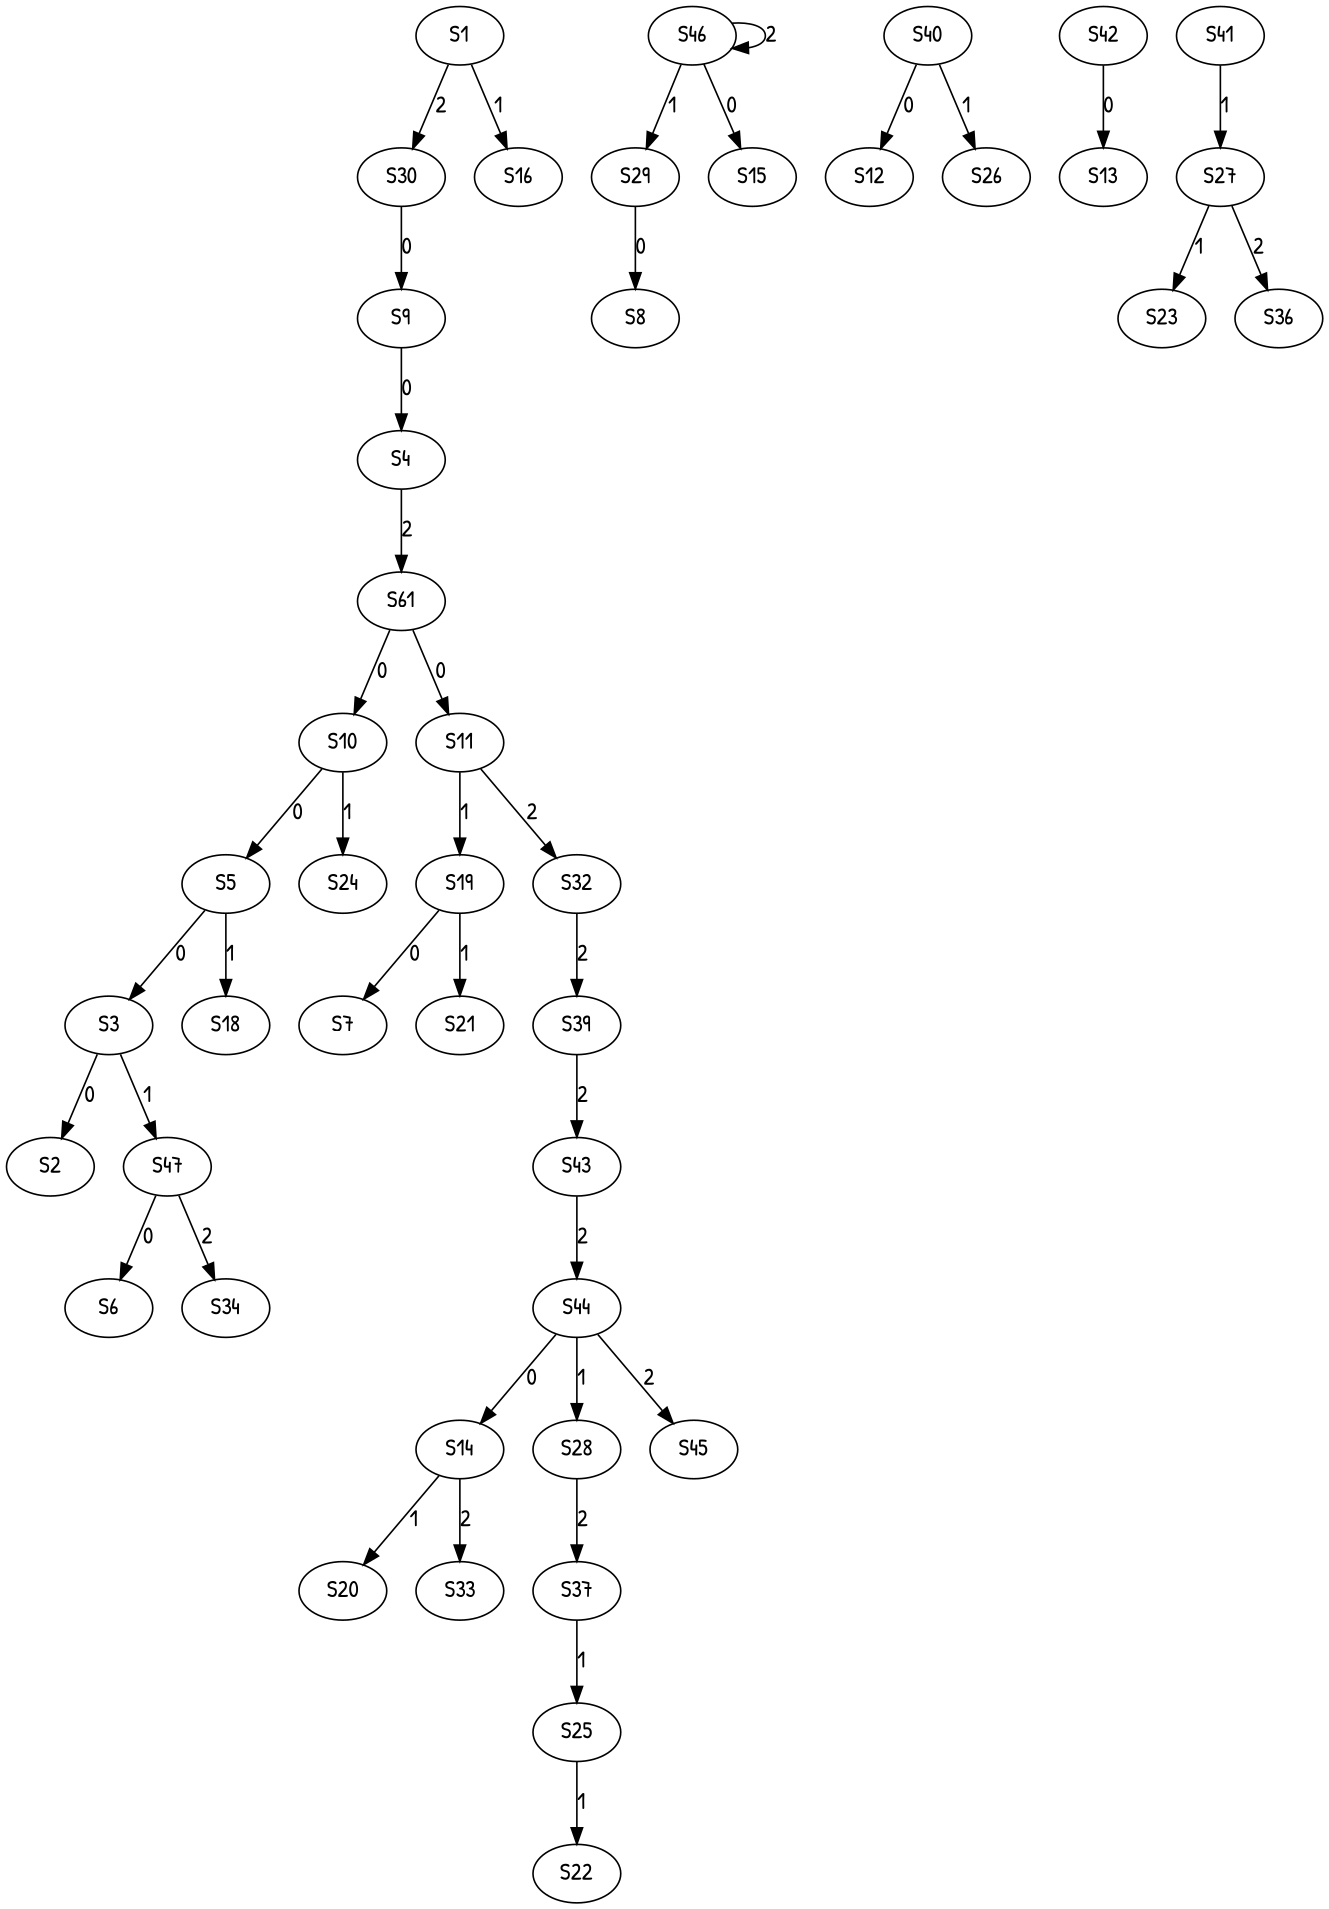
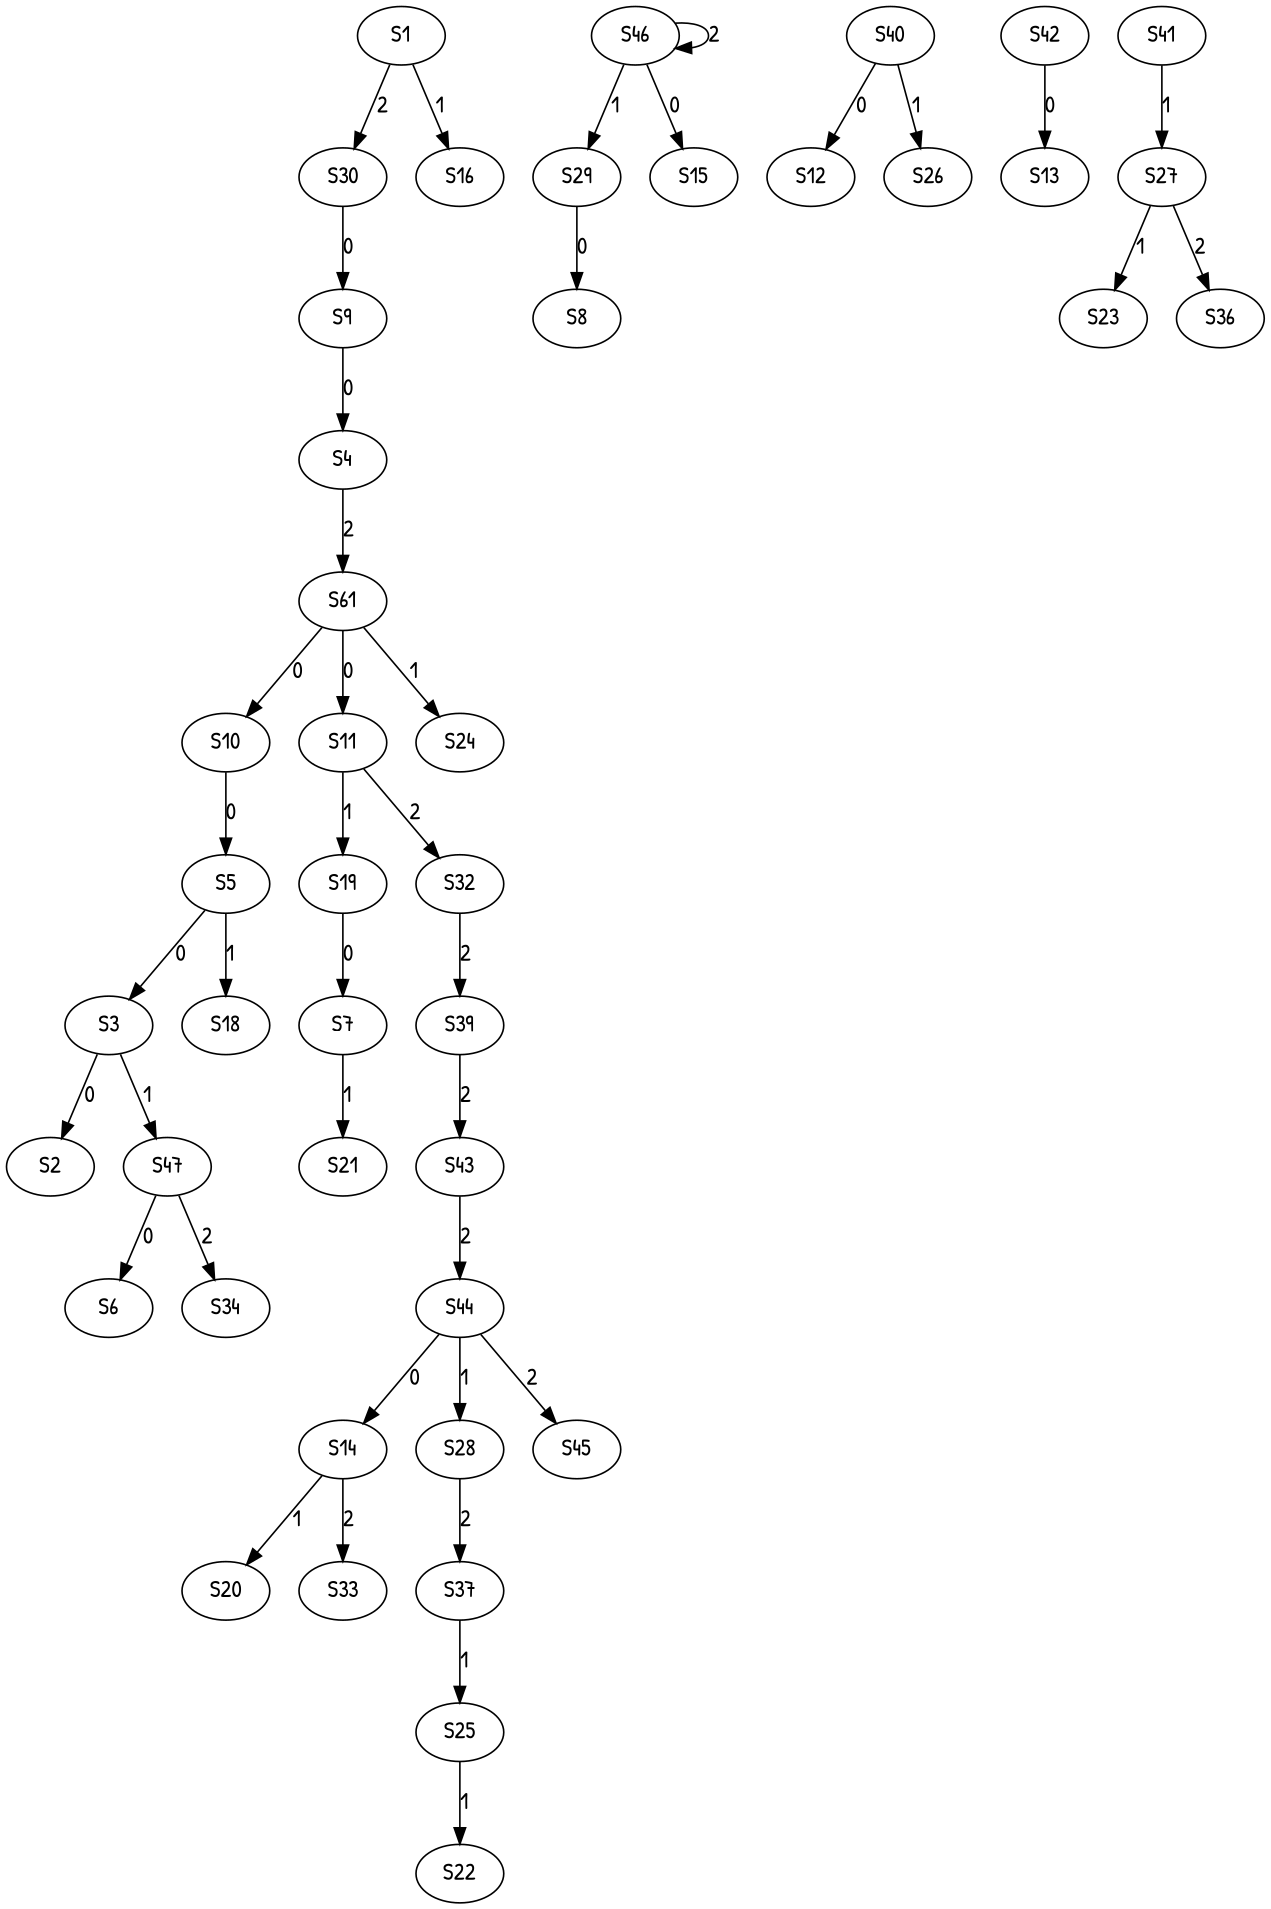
(343, 805) -> (396, 666)
(460, 947) -> (343, 1088)
